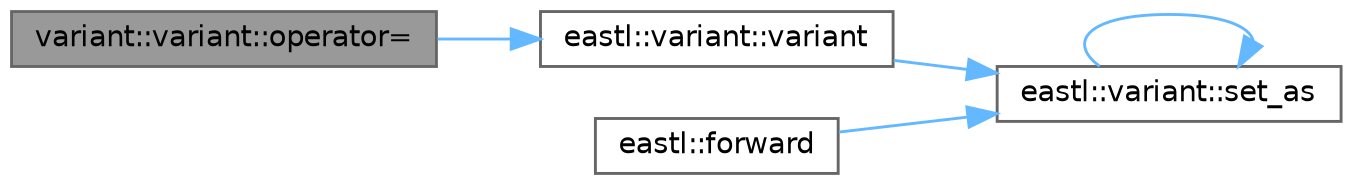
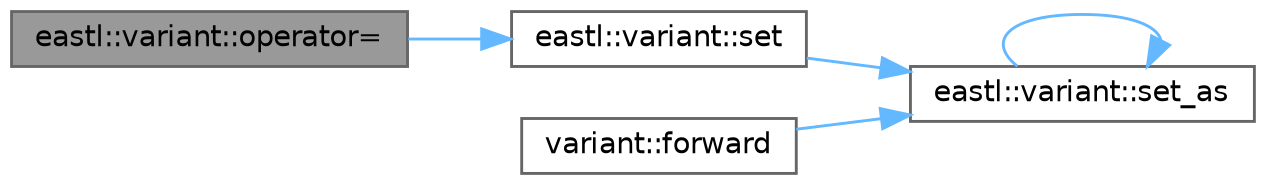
(224, 39) -> (210, 39)
(717, 39) -> (659, 39)
(717, 146) -> (659, 146)
